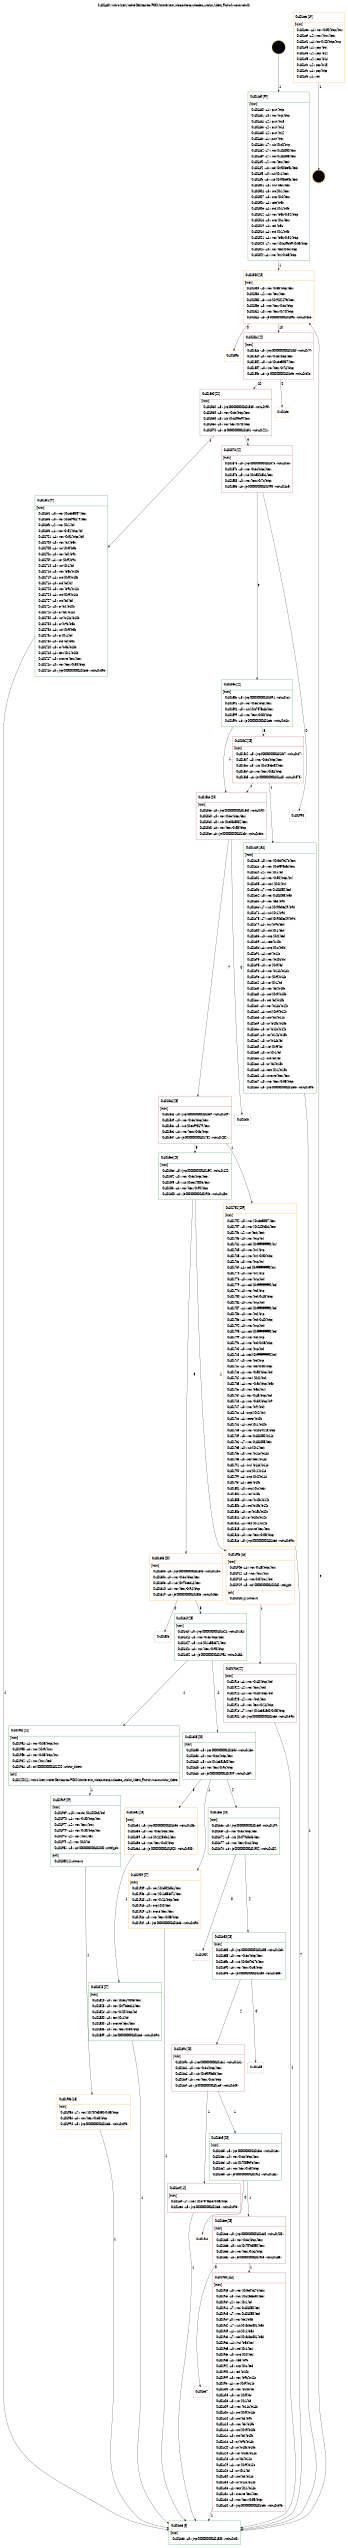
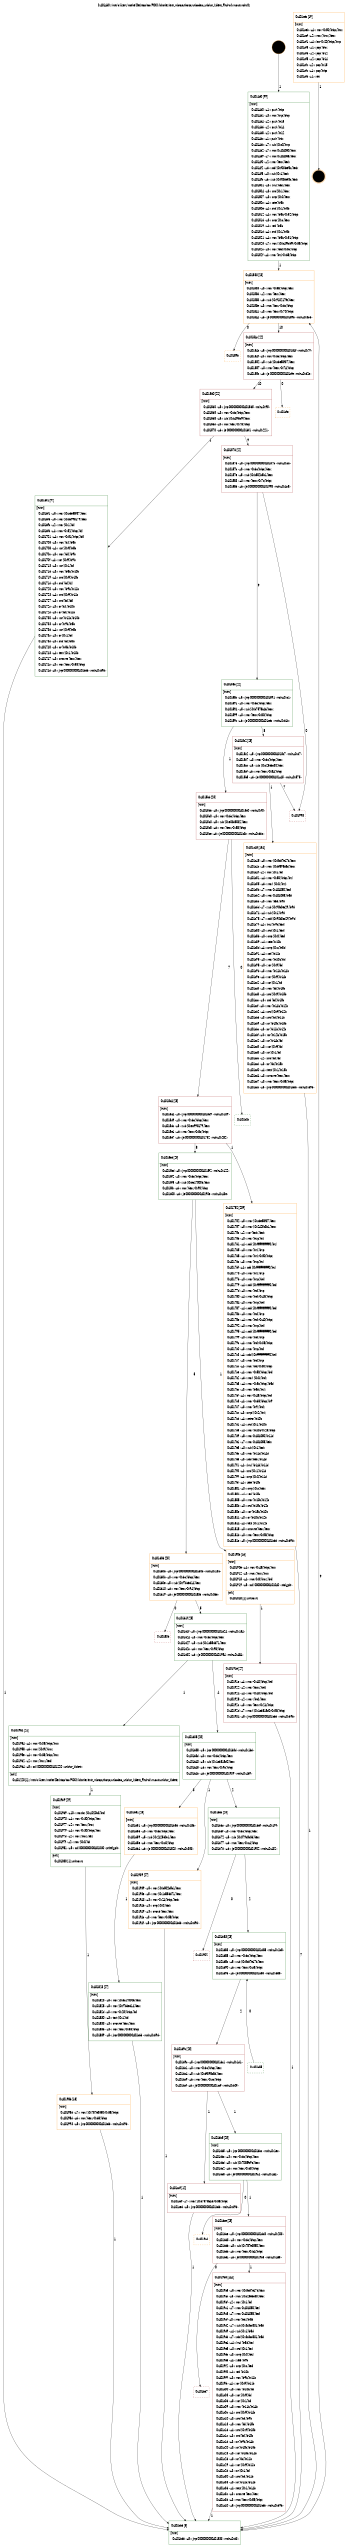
(250, 787) -> (287, 796)
(280, 968) -> (280, 968)
(254, 2020) -> (247, 2022)
